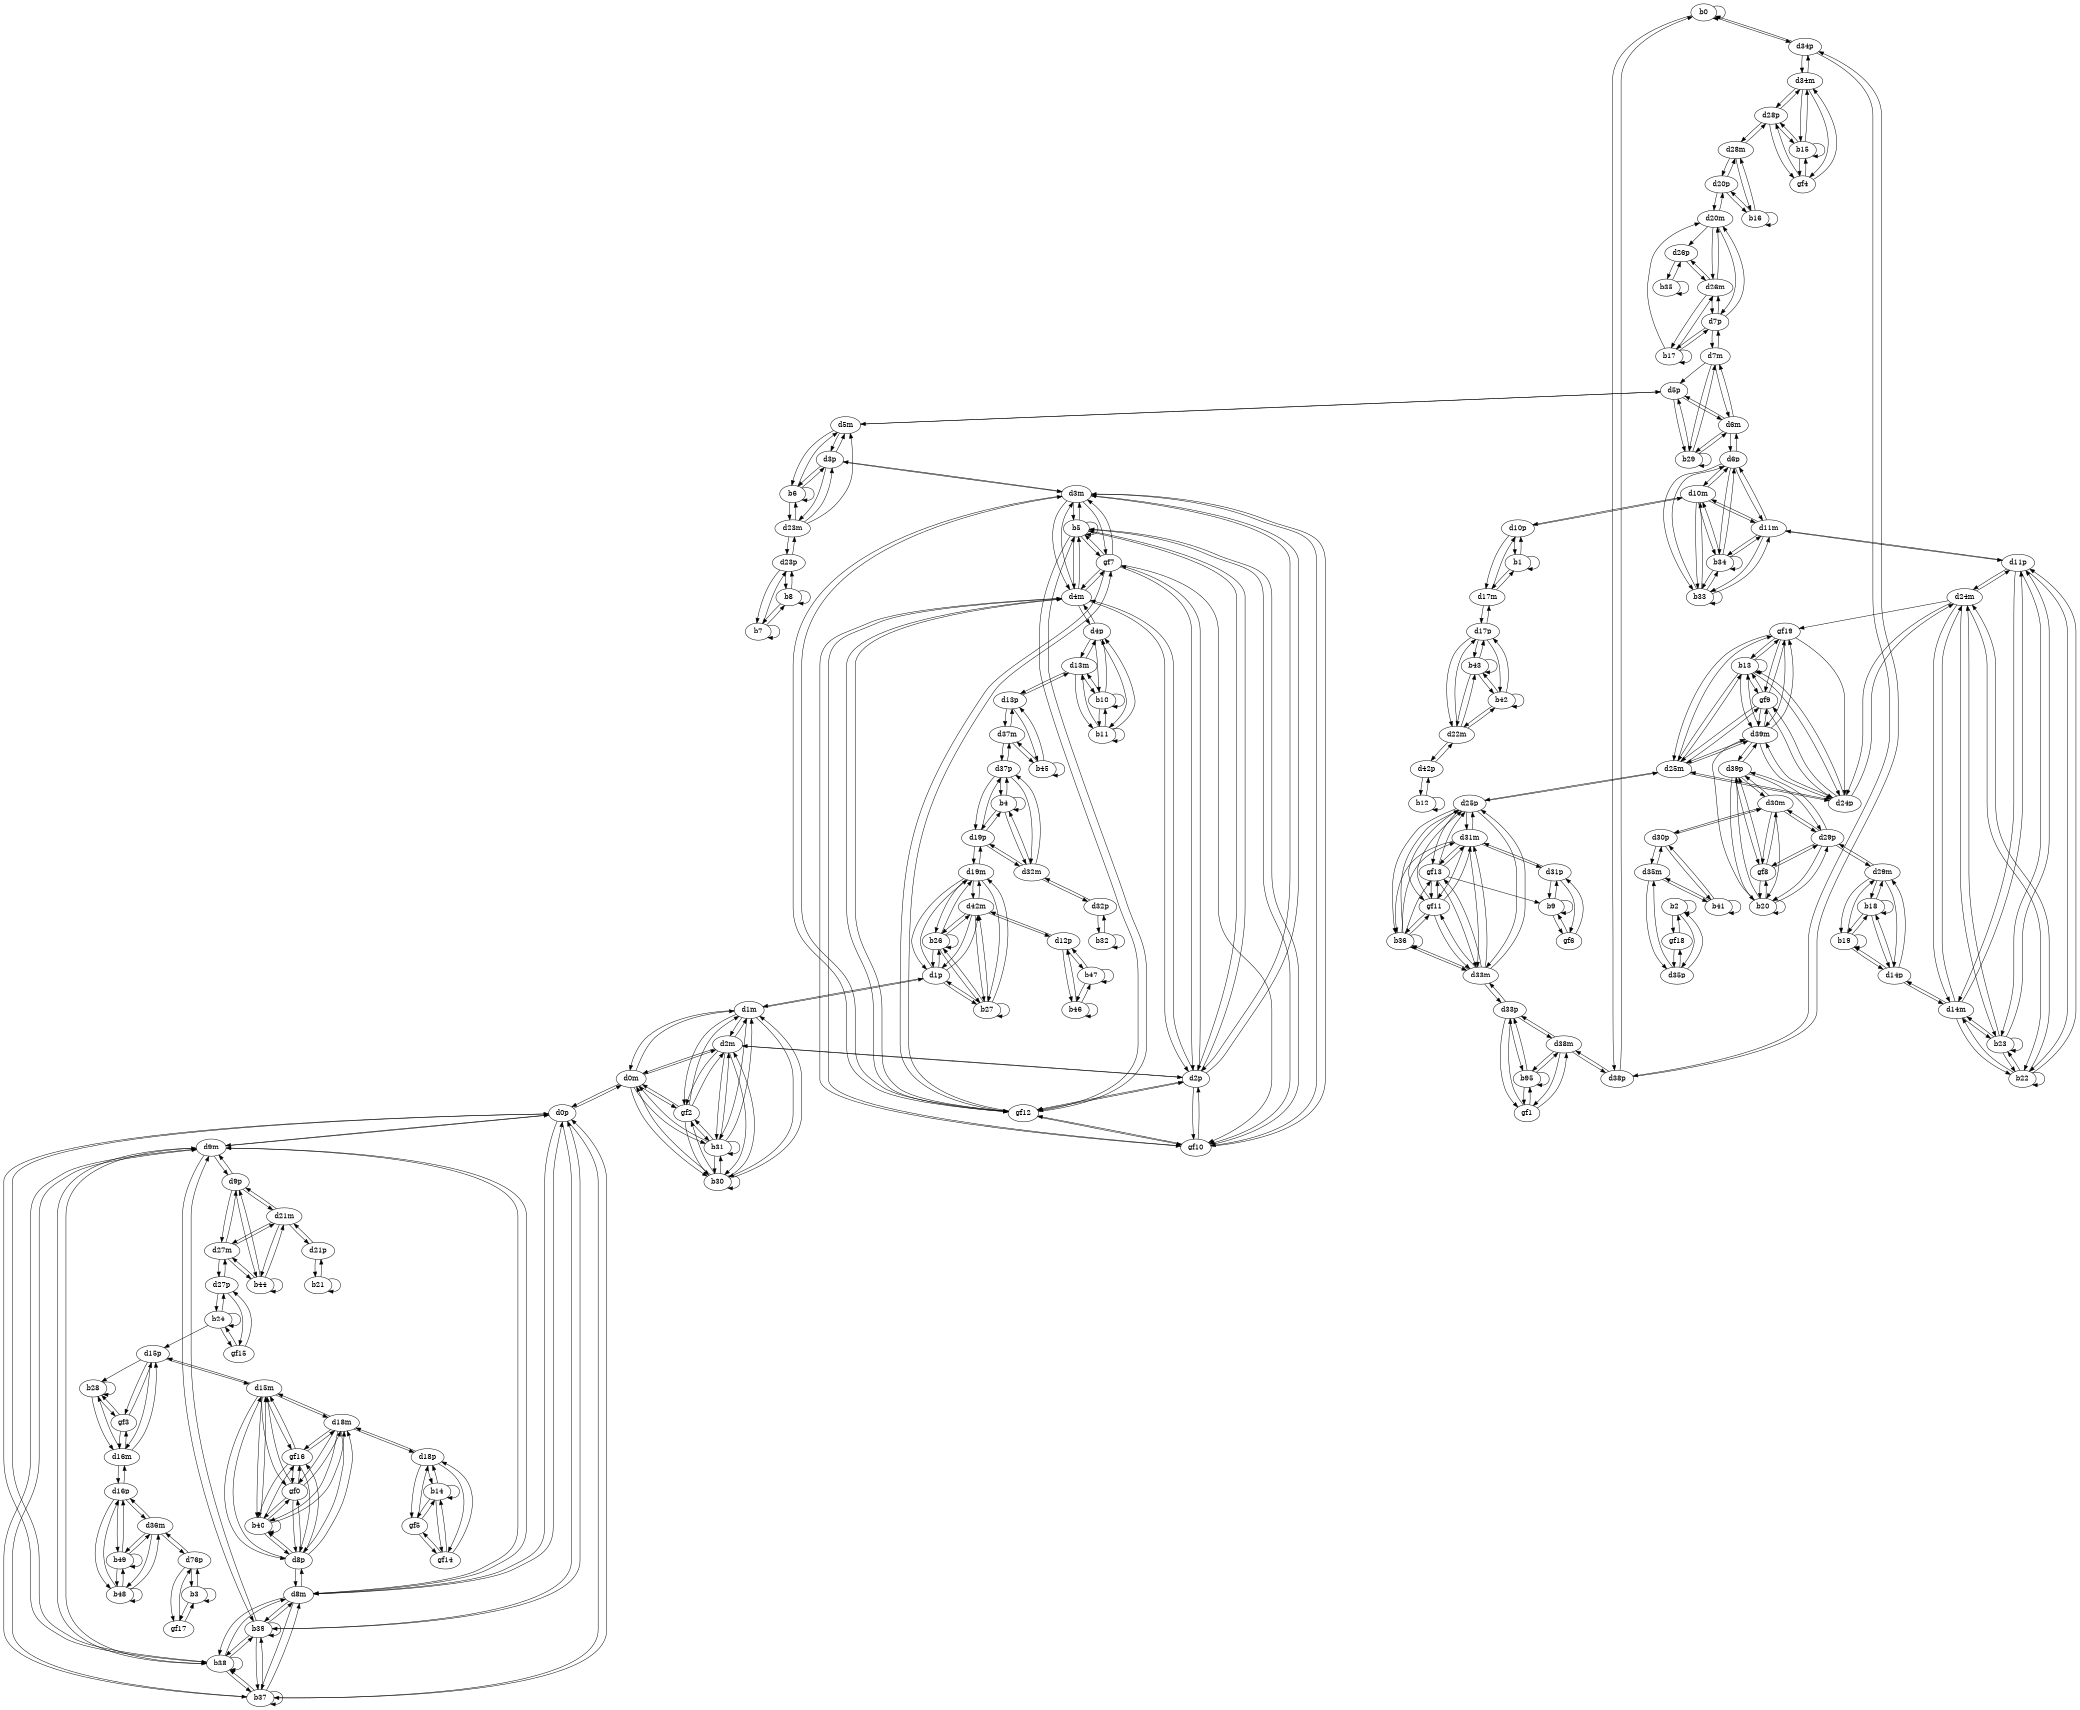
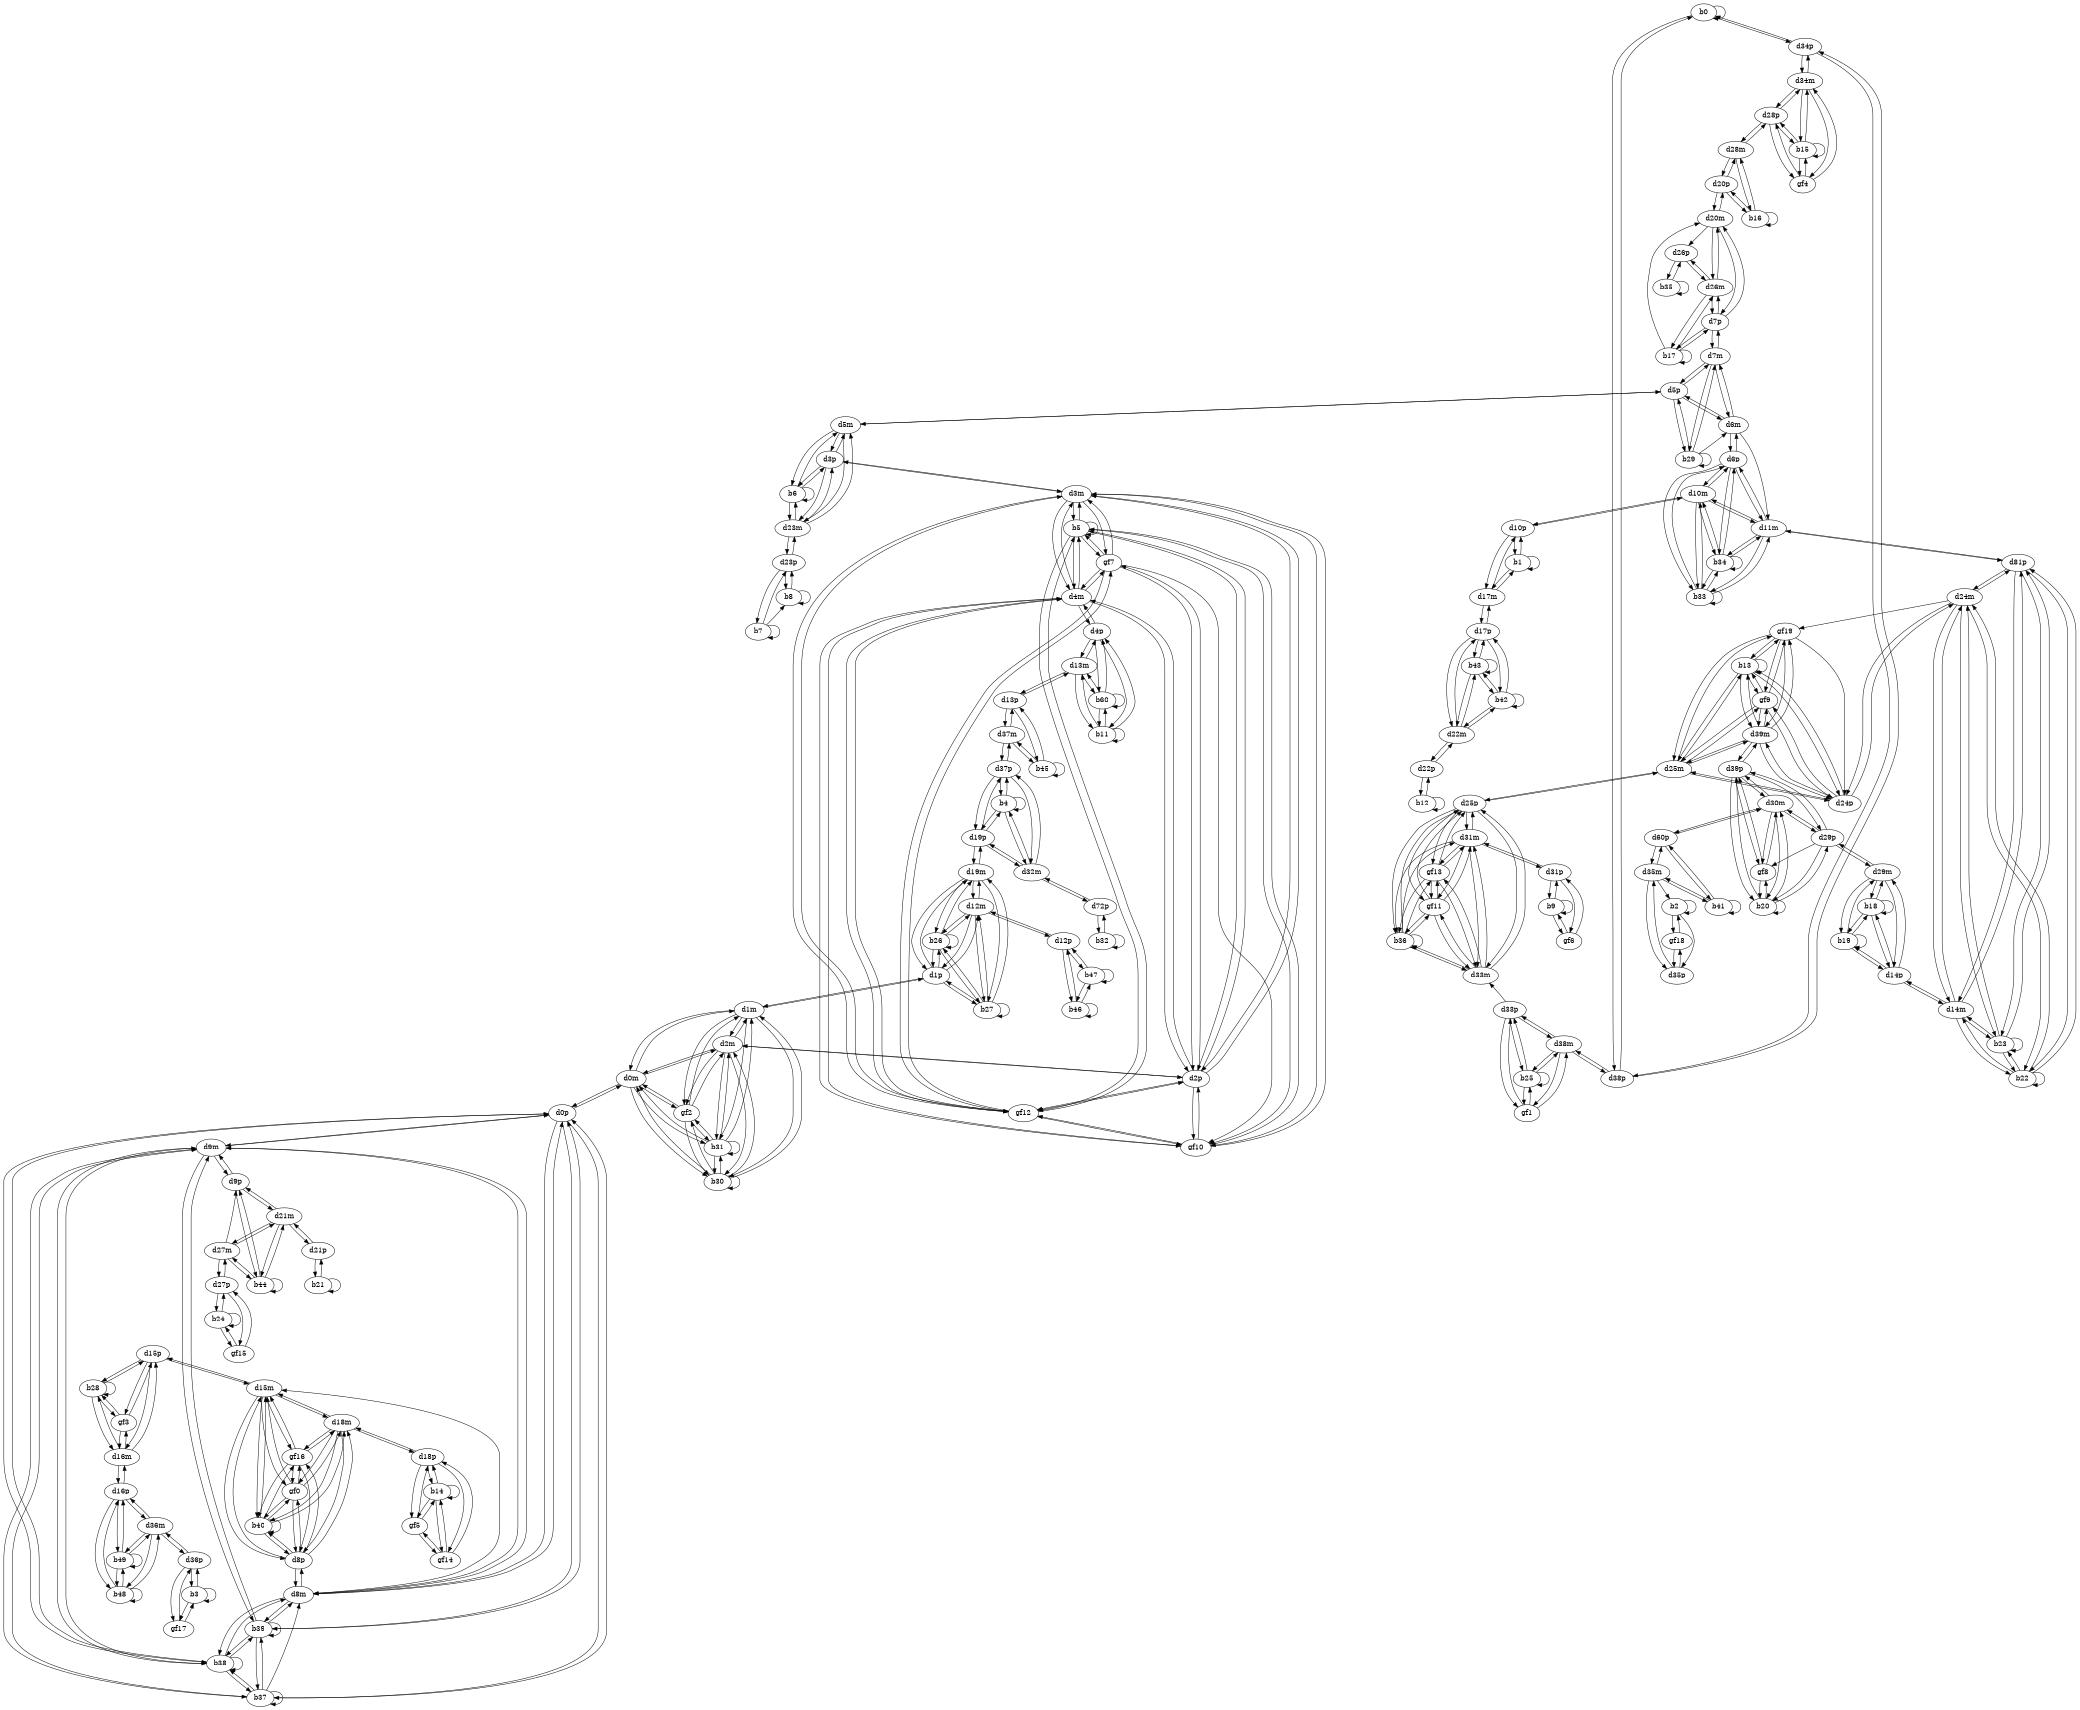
none -> (1695, 376)
(1711, 440) -> (1759, 472)
none -> (841, 483)
(2018, 563) -> (2018, 563)
(773, 612) -> none
(1102, 700) -> (1102, 700)
(1427, 769) -> (1427, 769)
(1718, 814) -> (1788, 862)
(1661, 838) -> (1661, 838)
(1794, 858) -> none
(1491, 889) -> (1409, 902)
(976, 907) -> (976, 907)
(1100, 907) -> (1100, 907)
(1703, 942) -> (1662, 888)
(1491, 992) -> none
(1527, 1079) -> (1527, 1079)
(226, 1214) -> none
(187, 1336) -> (122, 1374)
(194, 1560) -> (194, 1560)
(279, 1644) -> (500, 1482)
